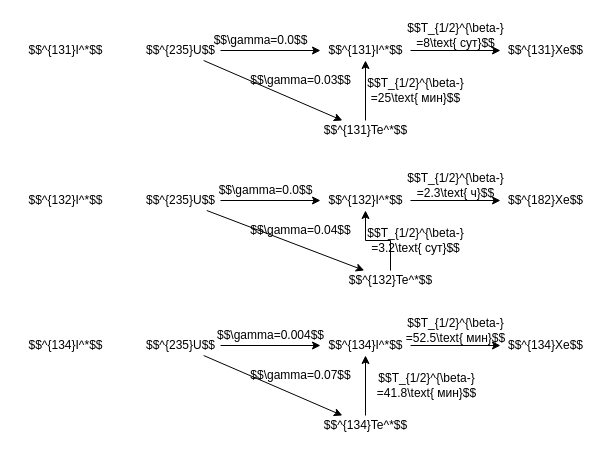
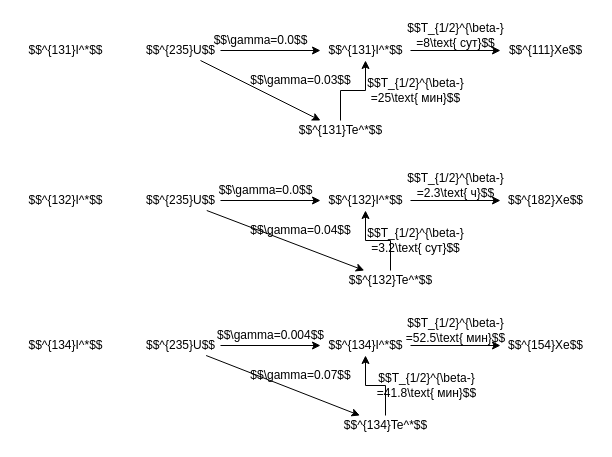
(546, 51) -> (546, 51)
(366, 131) -> (341, 131)
(546, 346) -> (546, 346)
(366, 426) -> (386, 426)
